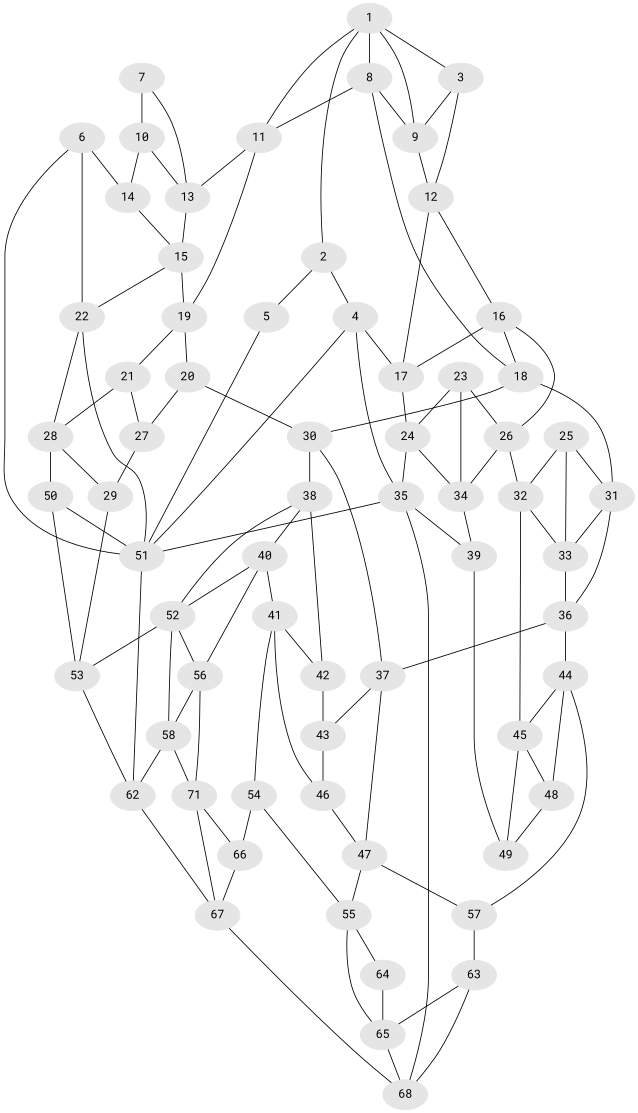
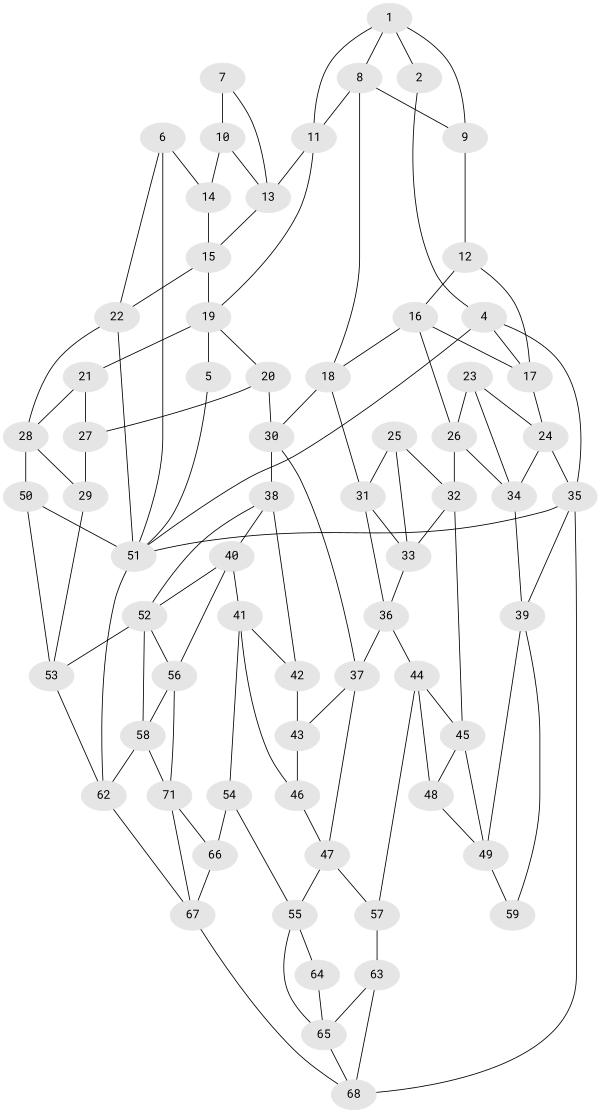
(461, 78) -> none
(295, 287) -> (208, 347)
none -> (512, 915)
